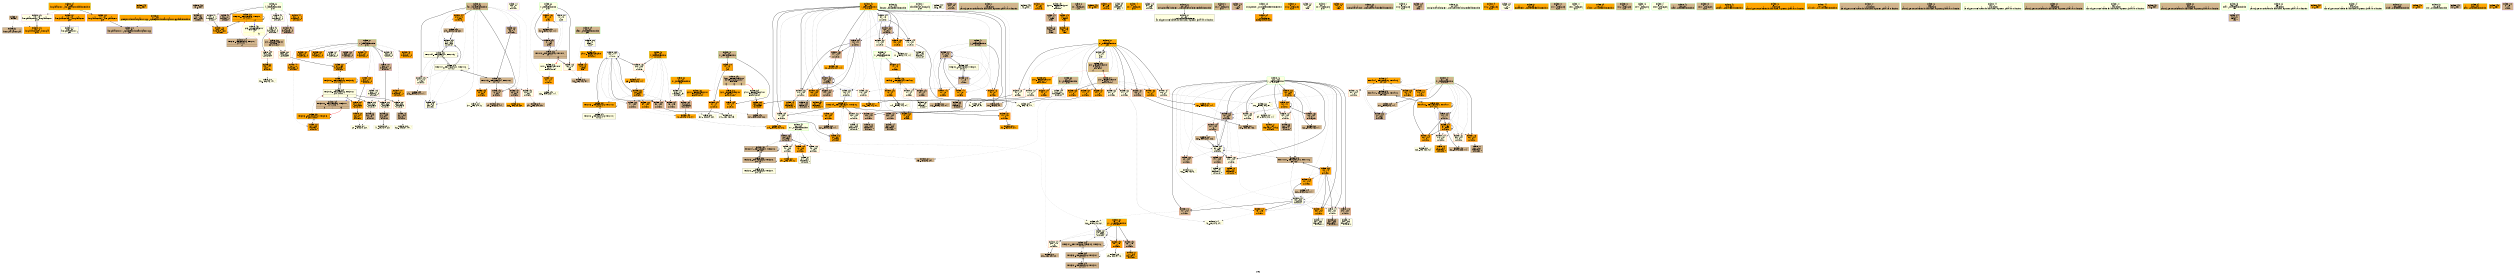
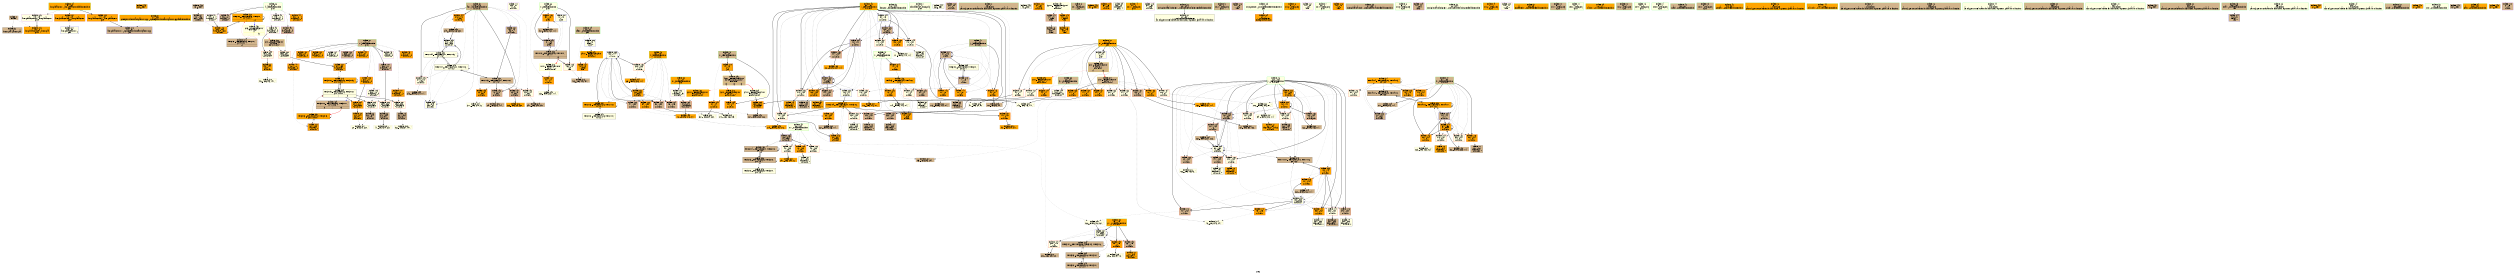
(2234, 6) -> (2234, 6)
(718, 85) -> (730, 73)
